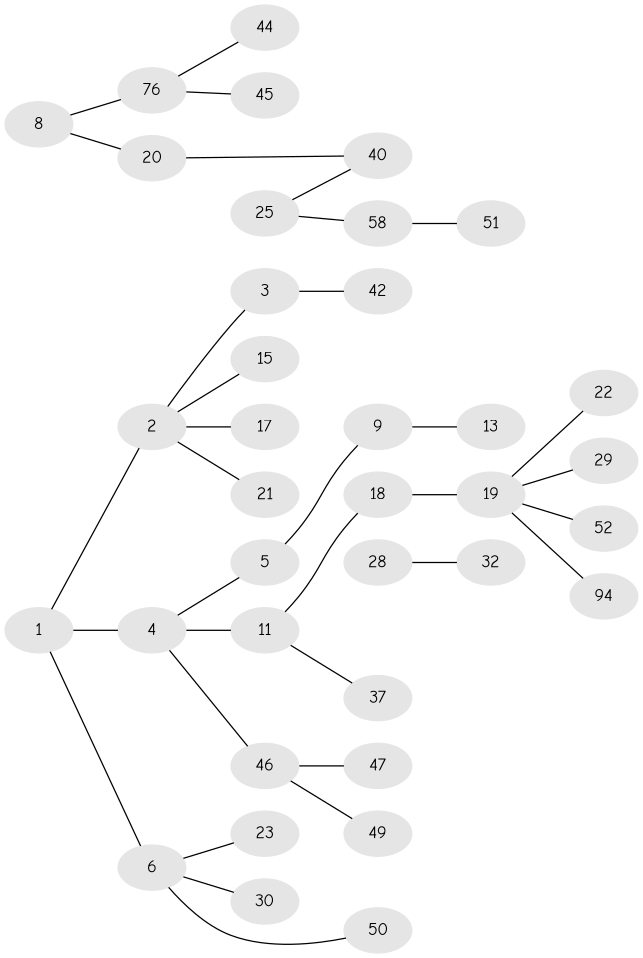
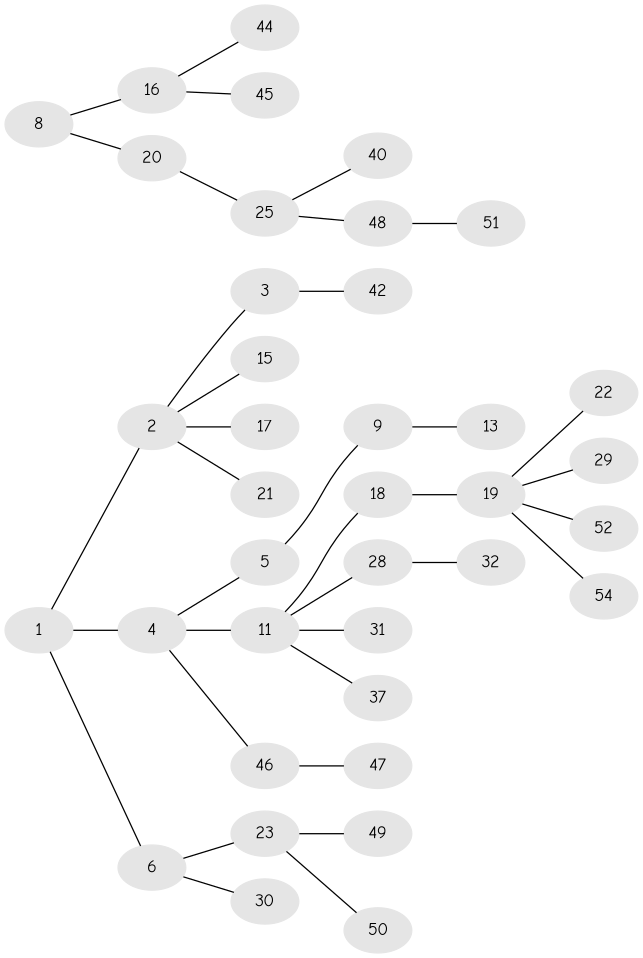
(152, 90) -> (152, 90)
(265, 157) -> (209, 186)
(378, 223) -> (378, 223)
none -> (321, 596)
(604, 596) -> (604, 596)
none -> (378, 630)
(321, 800) -> (322, 834)
(249, 940) -> (321, 882)
